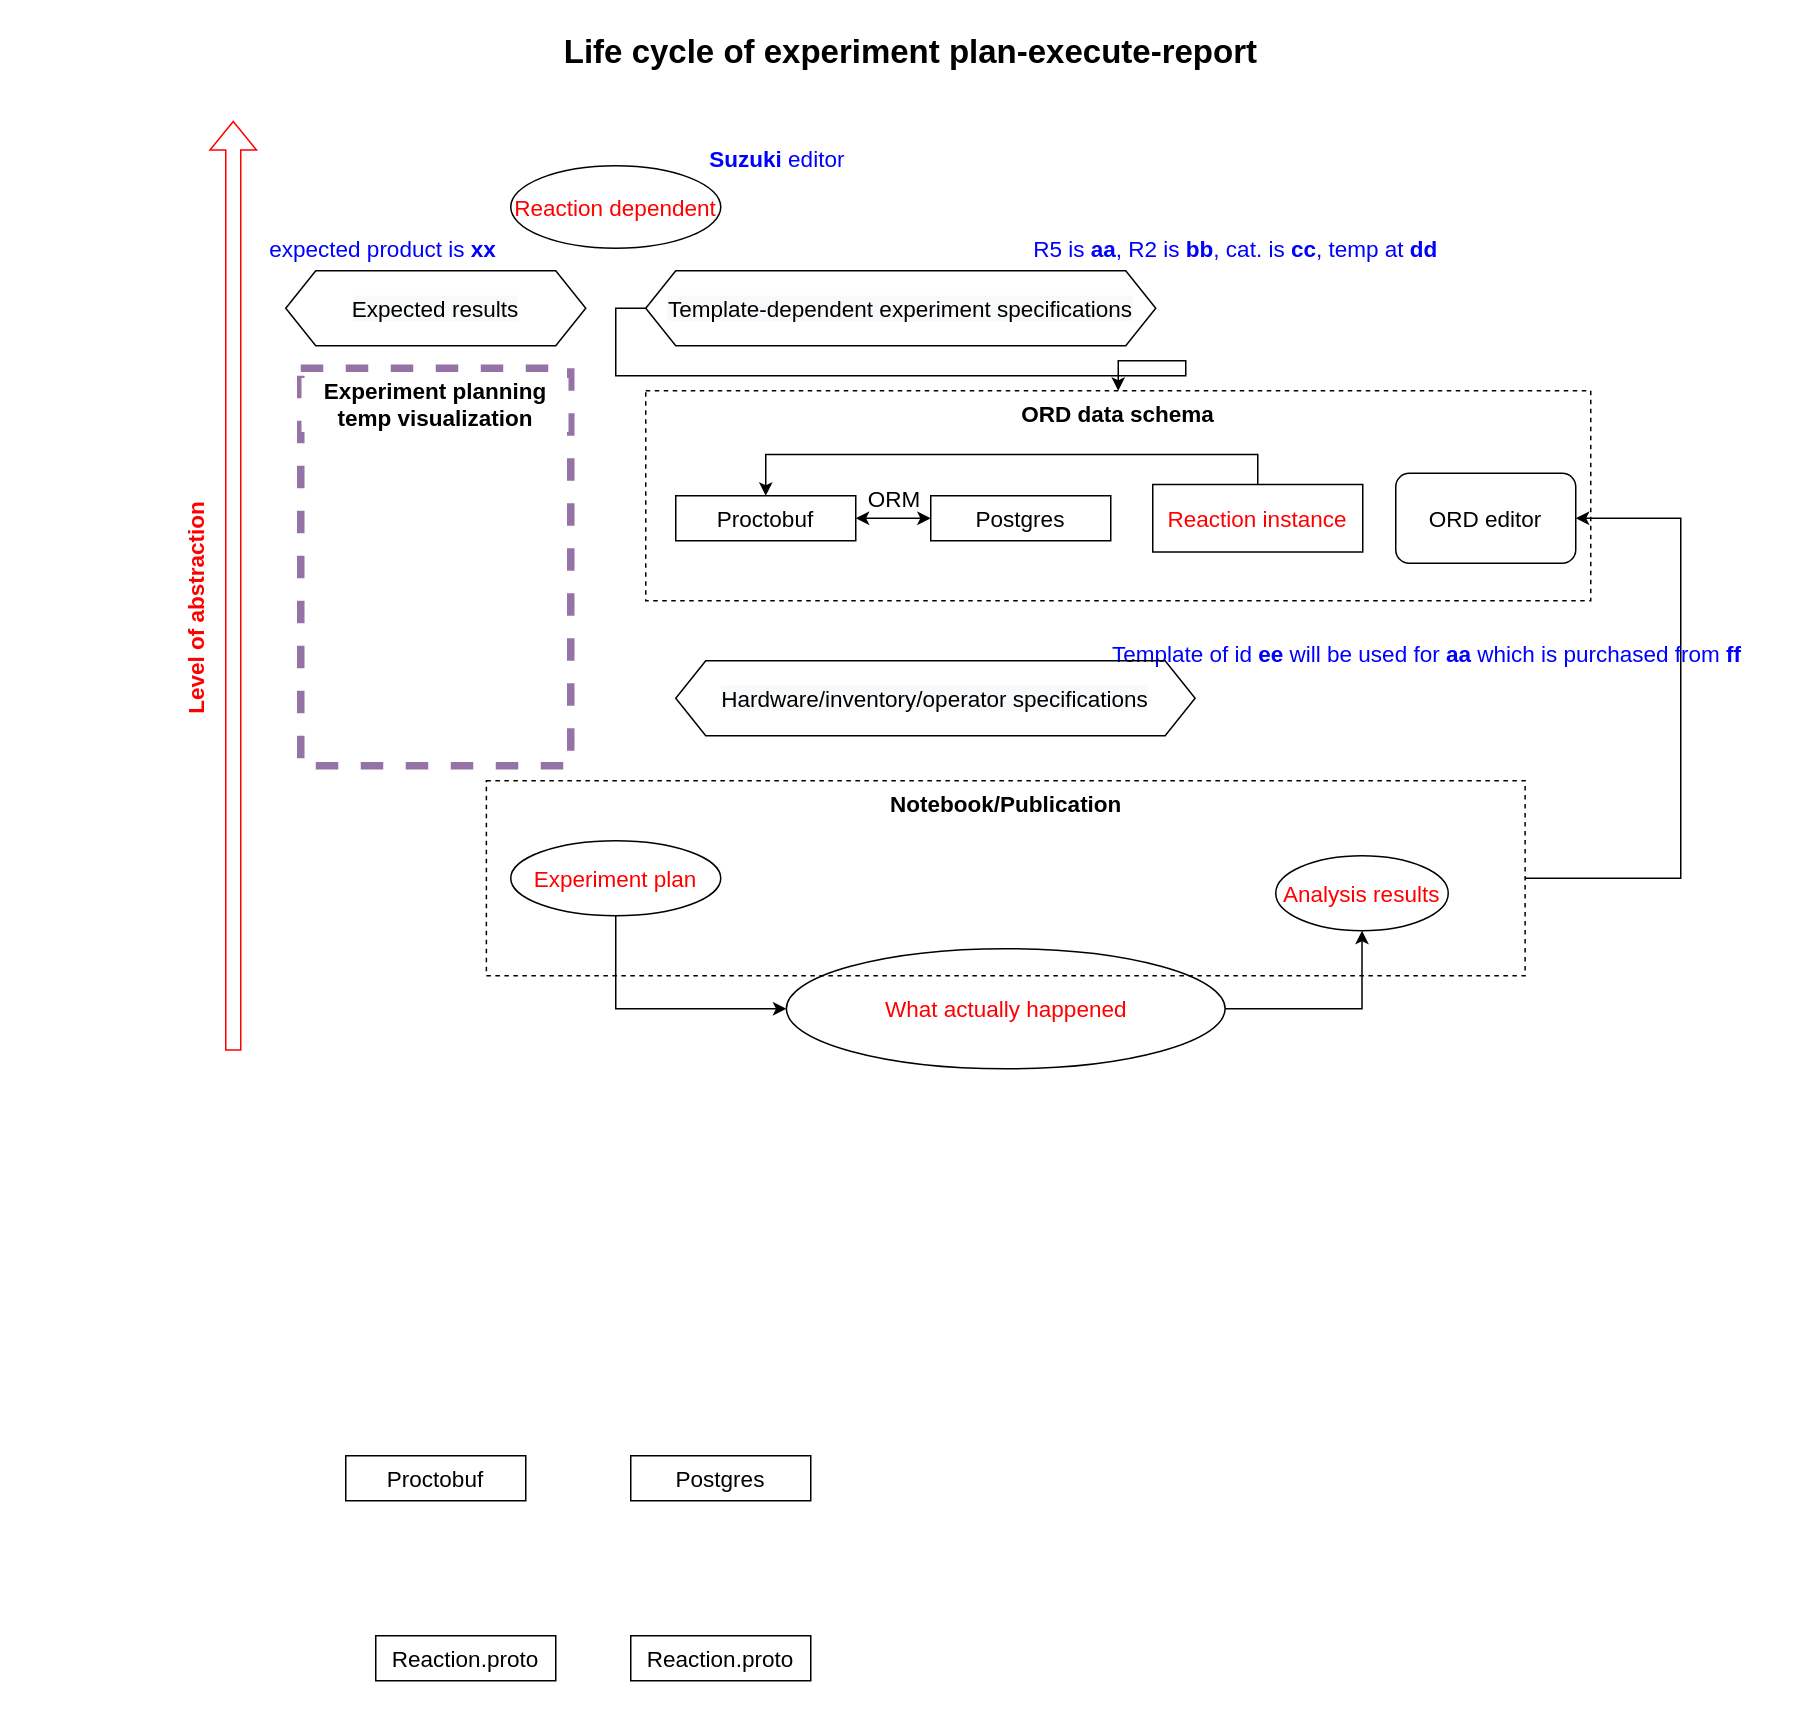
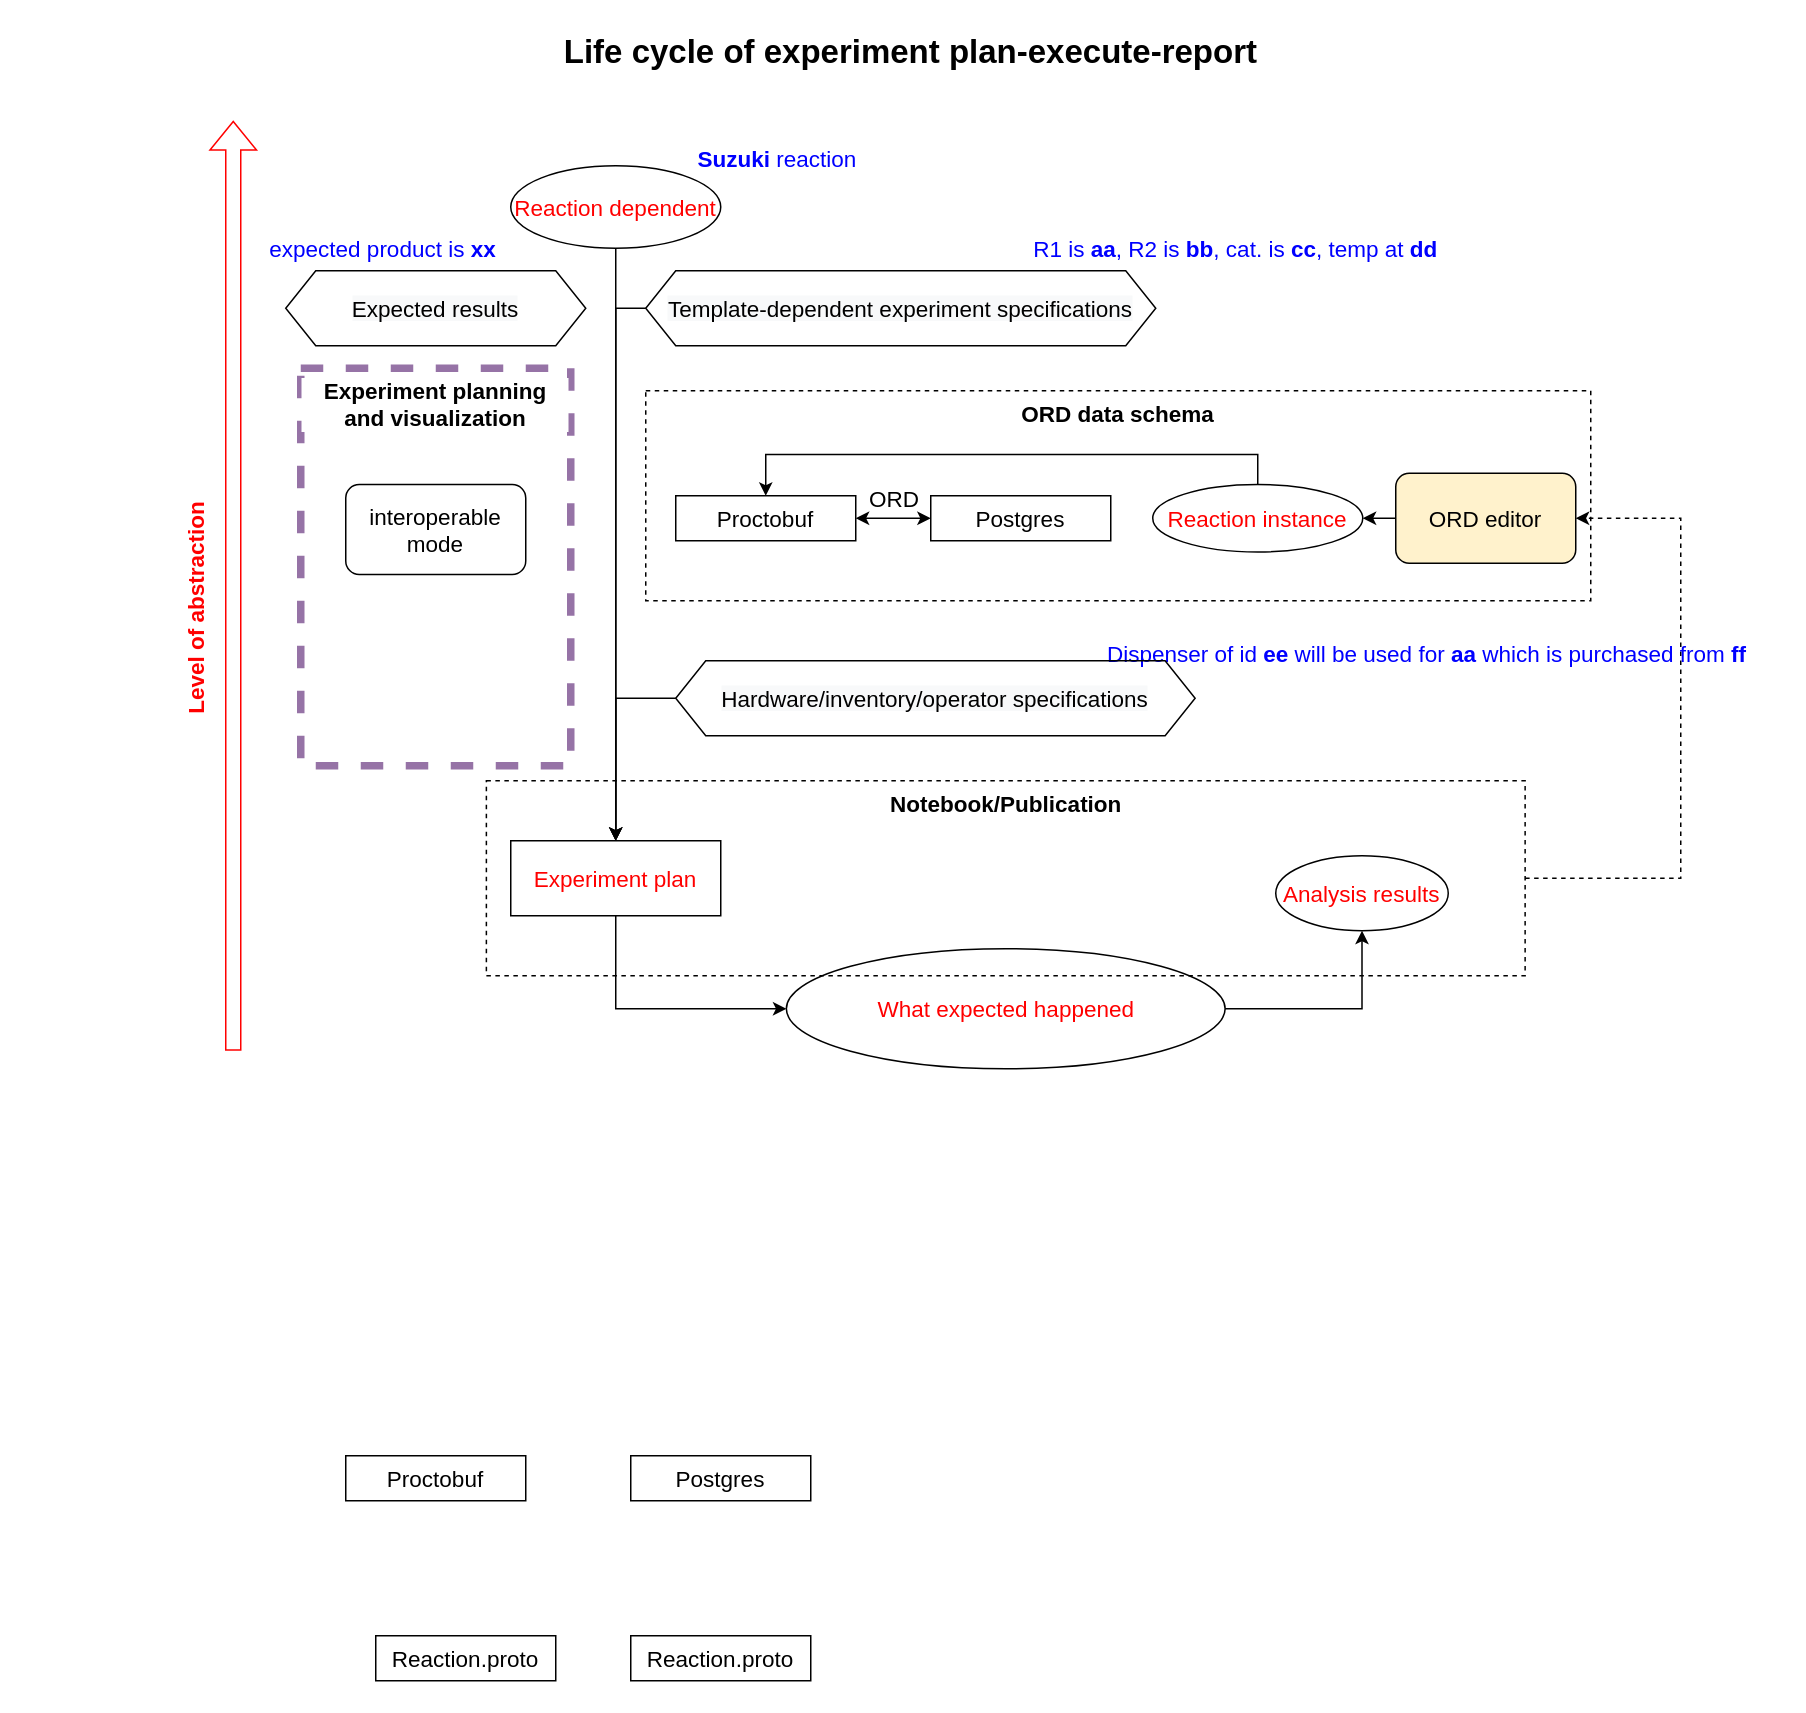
(781, 158) -> (781, 158)
(1236, 248) -> (1236, 248)
none -> (616, 276)
(953, 376) -> (618, 308)
(436, 406) -> (436, 406)
(895, 499) -> (895, 499)
(1258, 518) -> (1258, 518)
none -> (1385, 518)
(1486, 518) -> (1486, 518)
none -> (436, 530)
(1427, 653) -> (1427, 653)
none -> (646, 698)
(1681, 727) -> (1681, 727)
(616, 878) -> (616, 878)
(1007, 1009) -> (1007, 1009)
